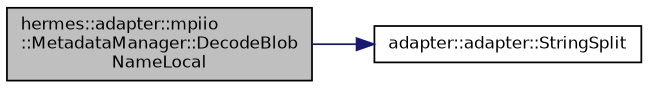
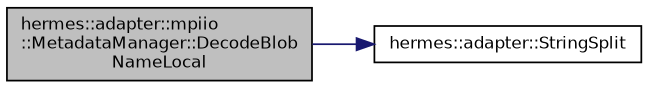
(508, 44) -> (508, 44)
